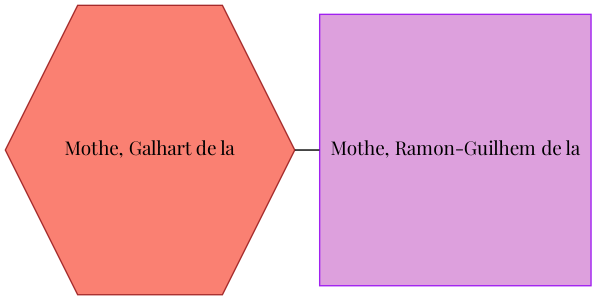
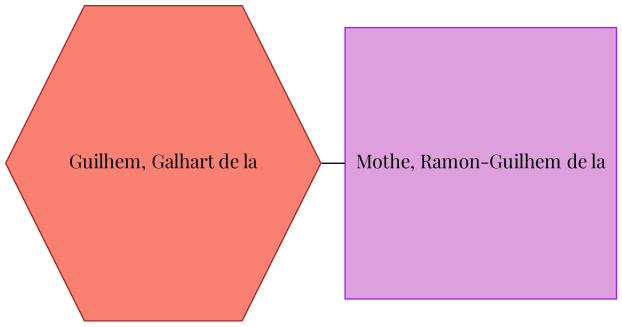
(150, 150) -> (163, 163)
